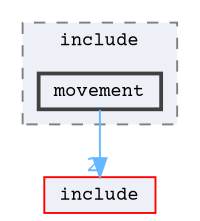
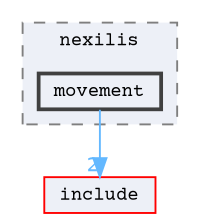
(100, 41) -> (100, 41)
